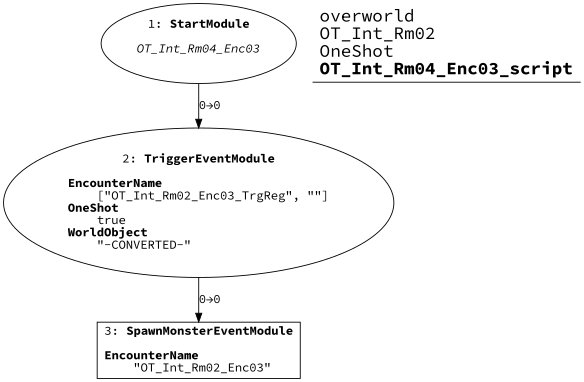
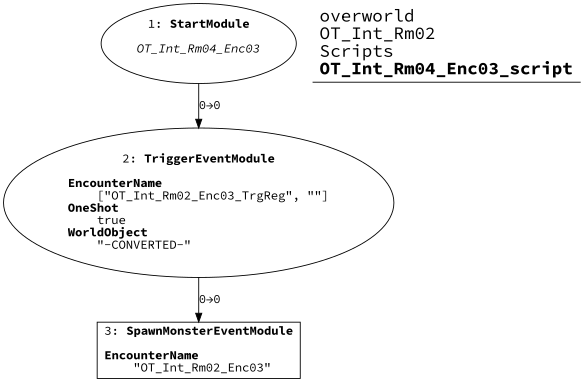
(357, 51) -> (357, 51)
